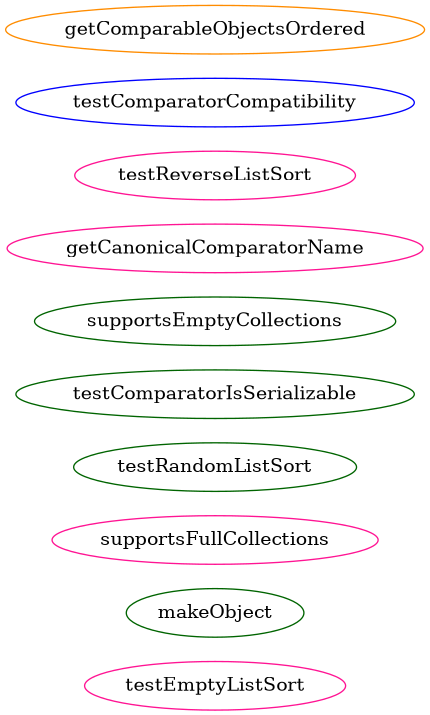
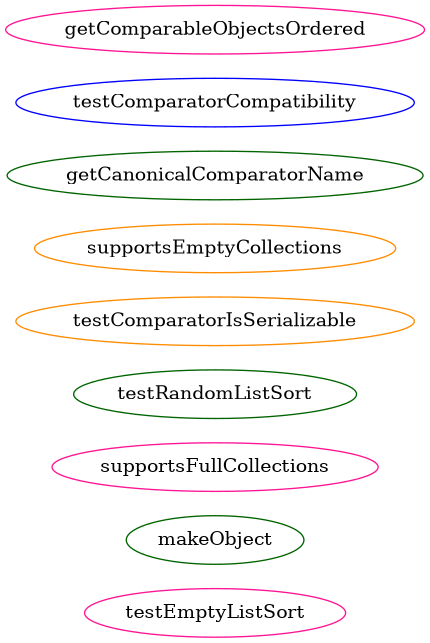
(215, 30) -> (215, 30)
(215, 176) -> none
(215, 248) -> (215, 176)
(215, 321) -> (215, 248)
(215, 394) -> (215, 321)
